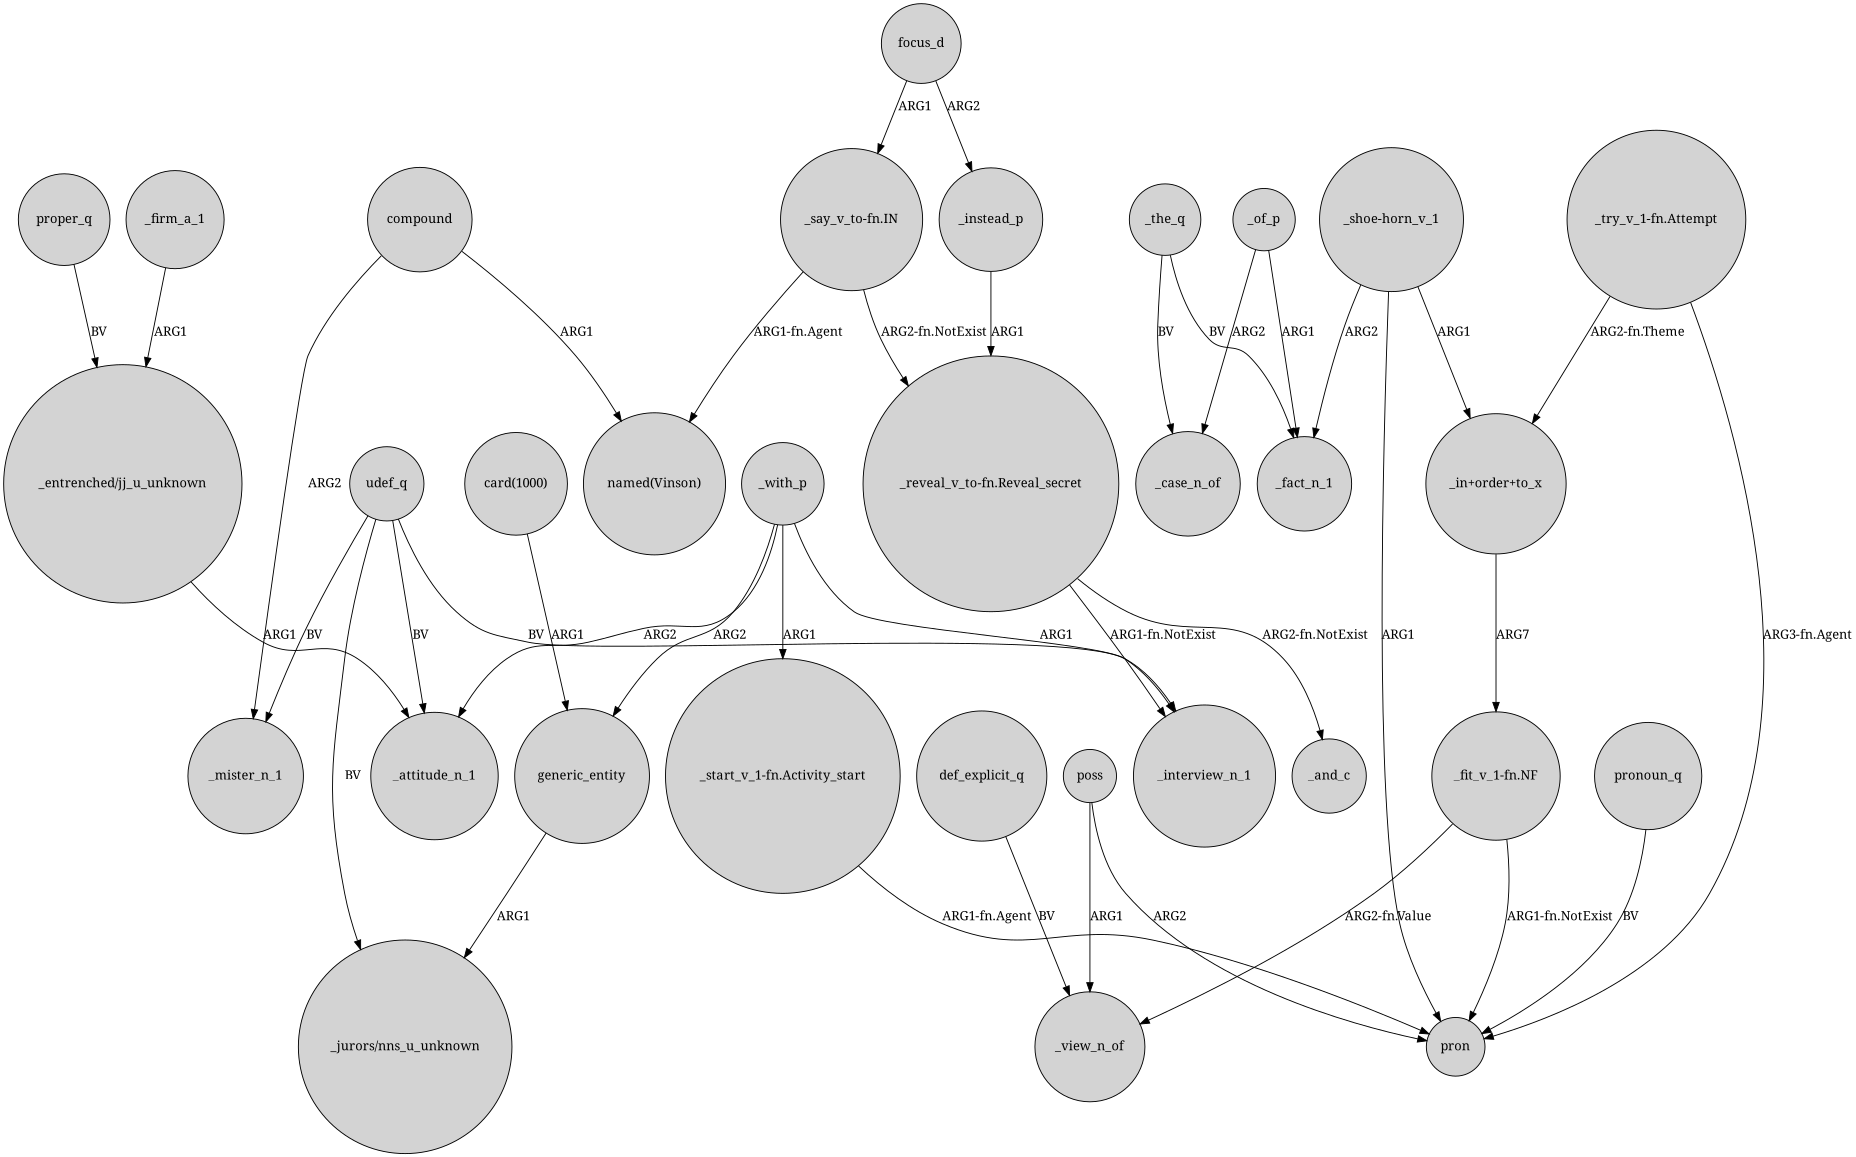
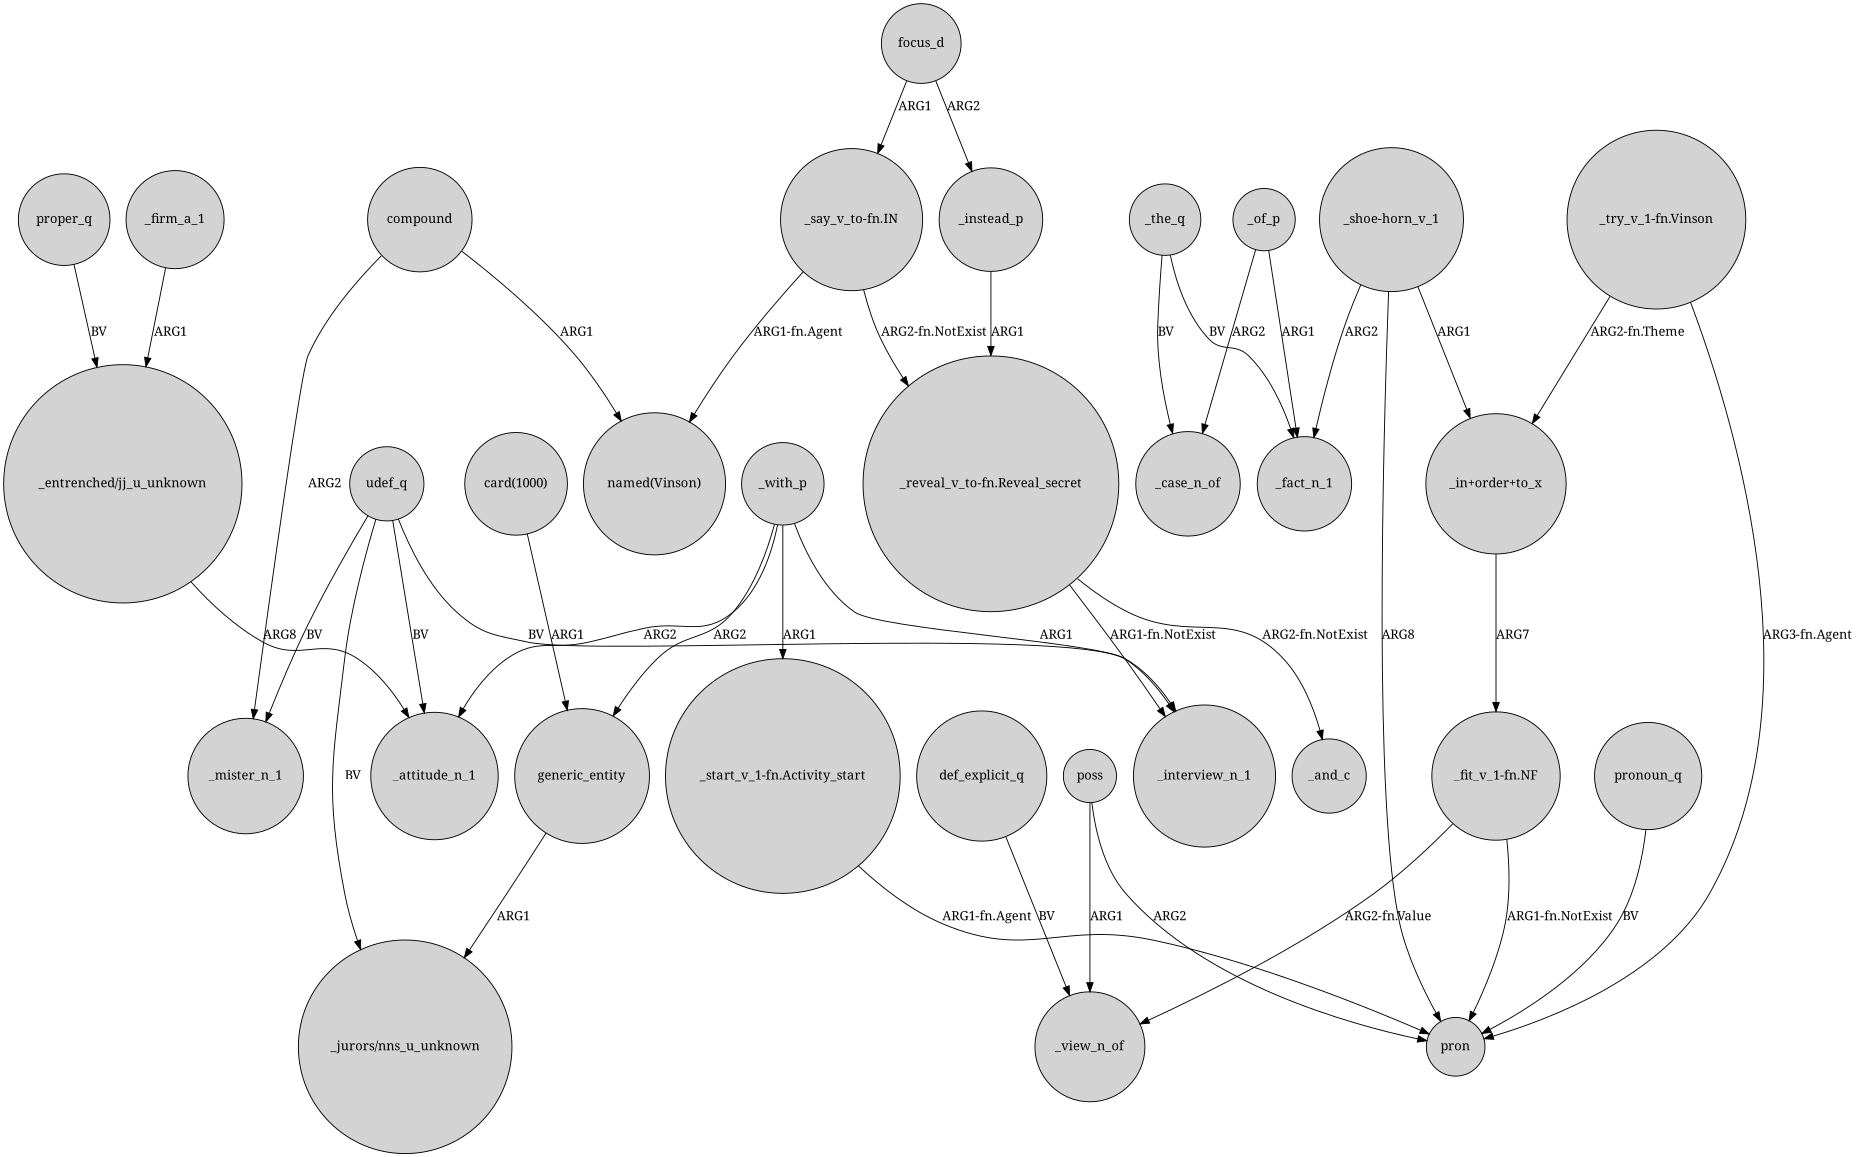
(1656, 220) -> (1656, 220)
(280, 635) -> (280, 635)
(1398, 635) -> (1398, 635)
